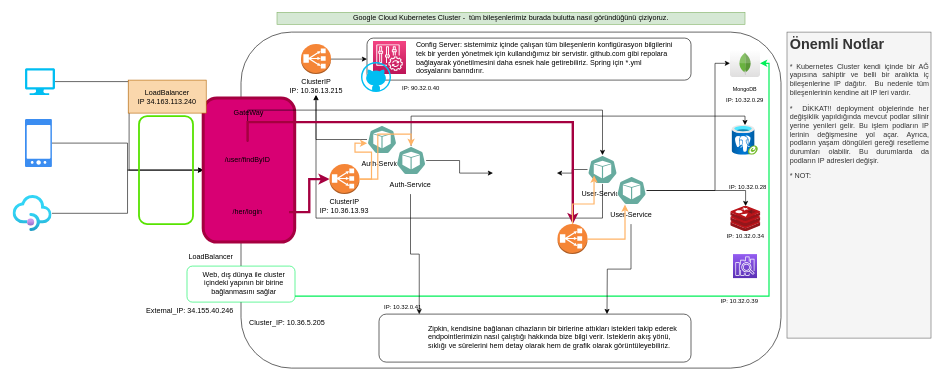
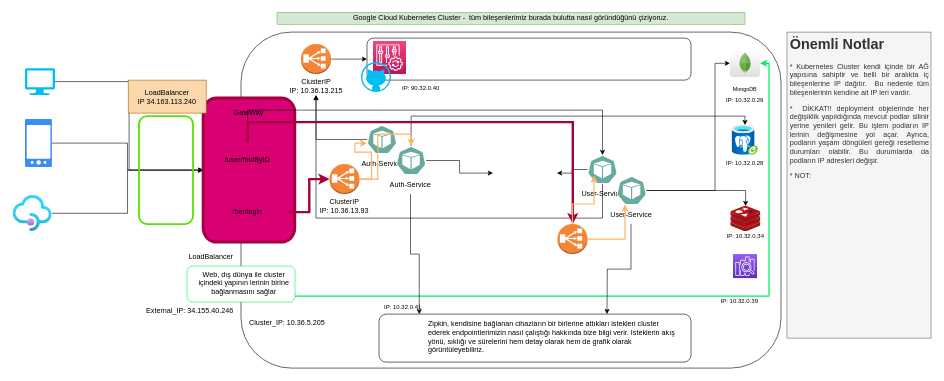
(547, 58) -> none
(748, 187) -> (745, 163)
(244, 283) -> (244, 283)
(554, 337) -> (554, 337)
